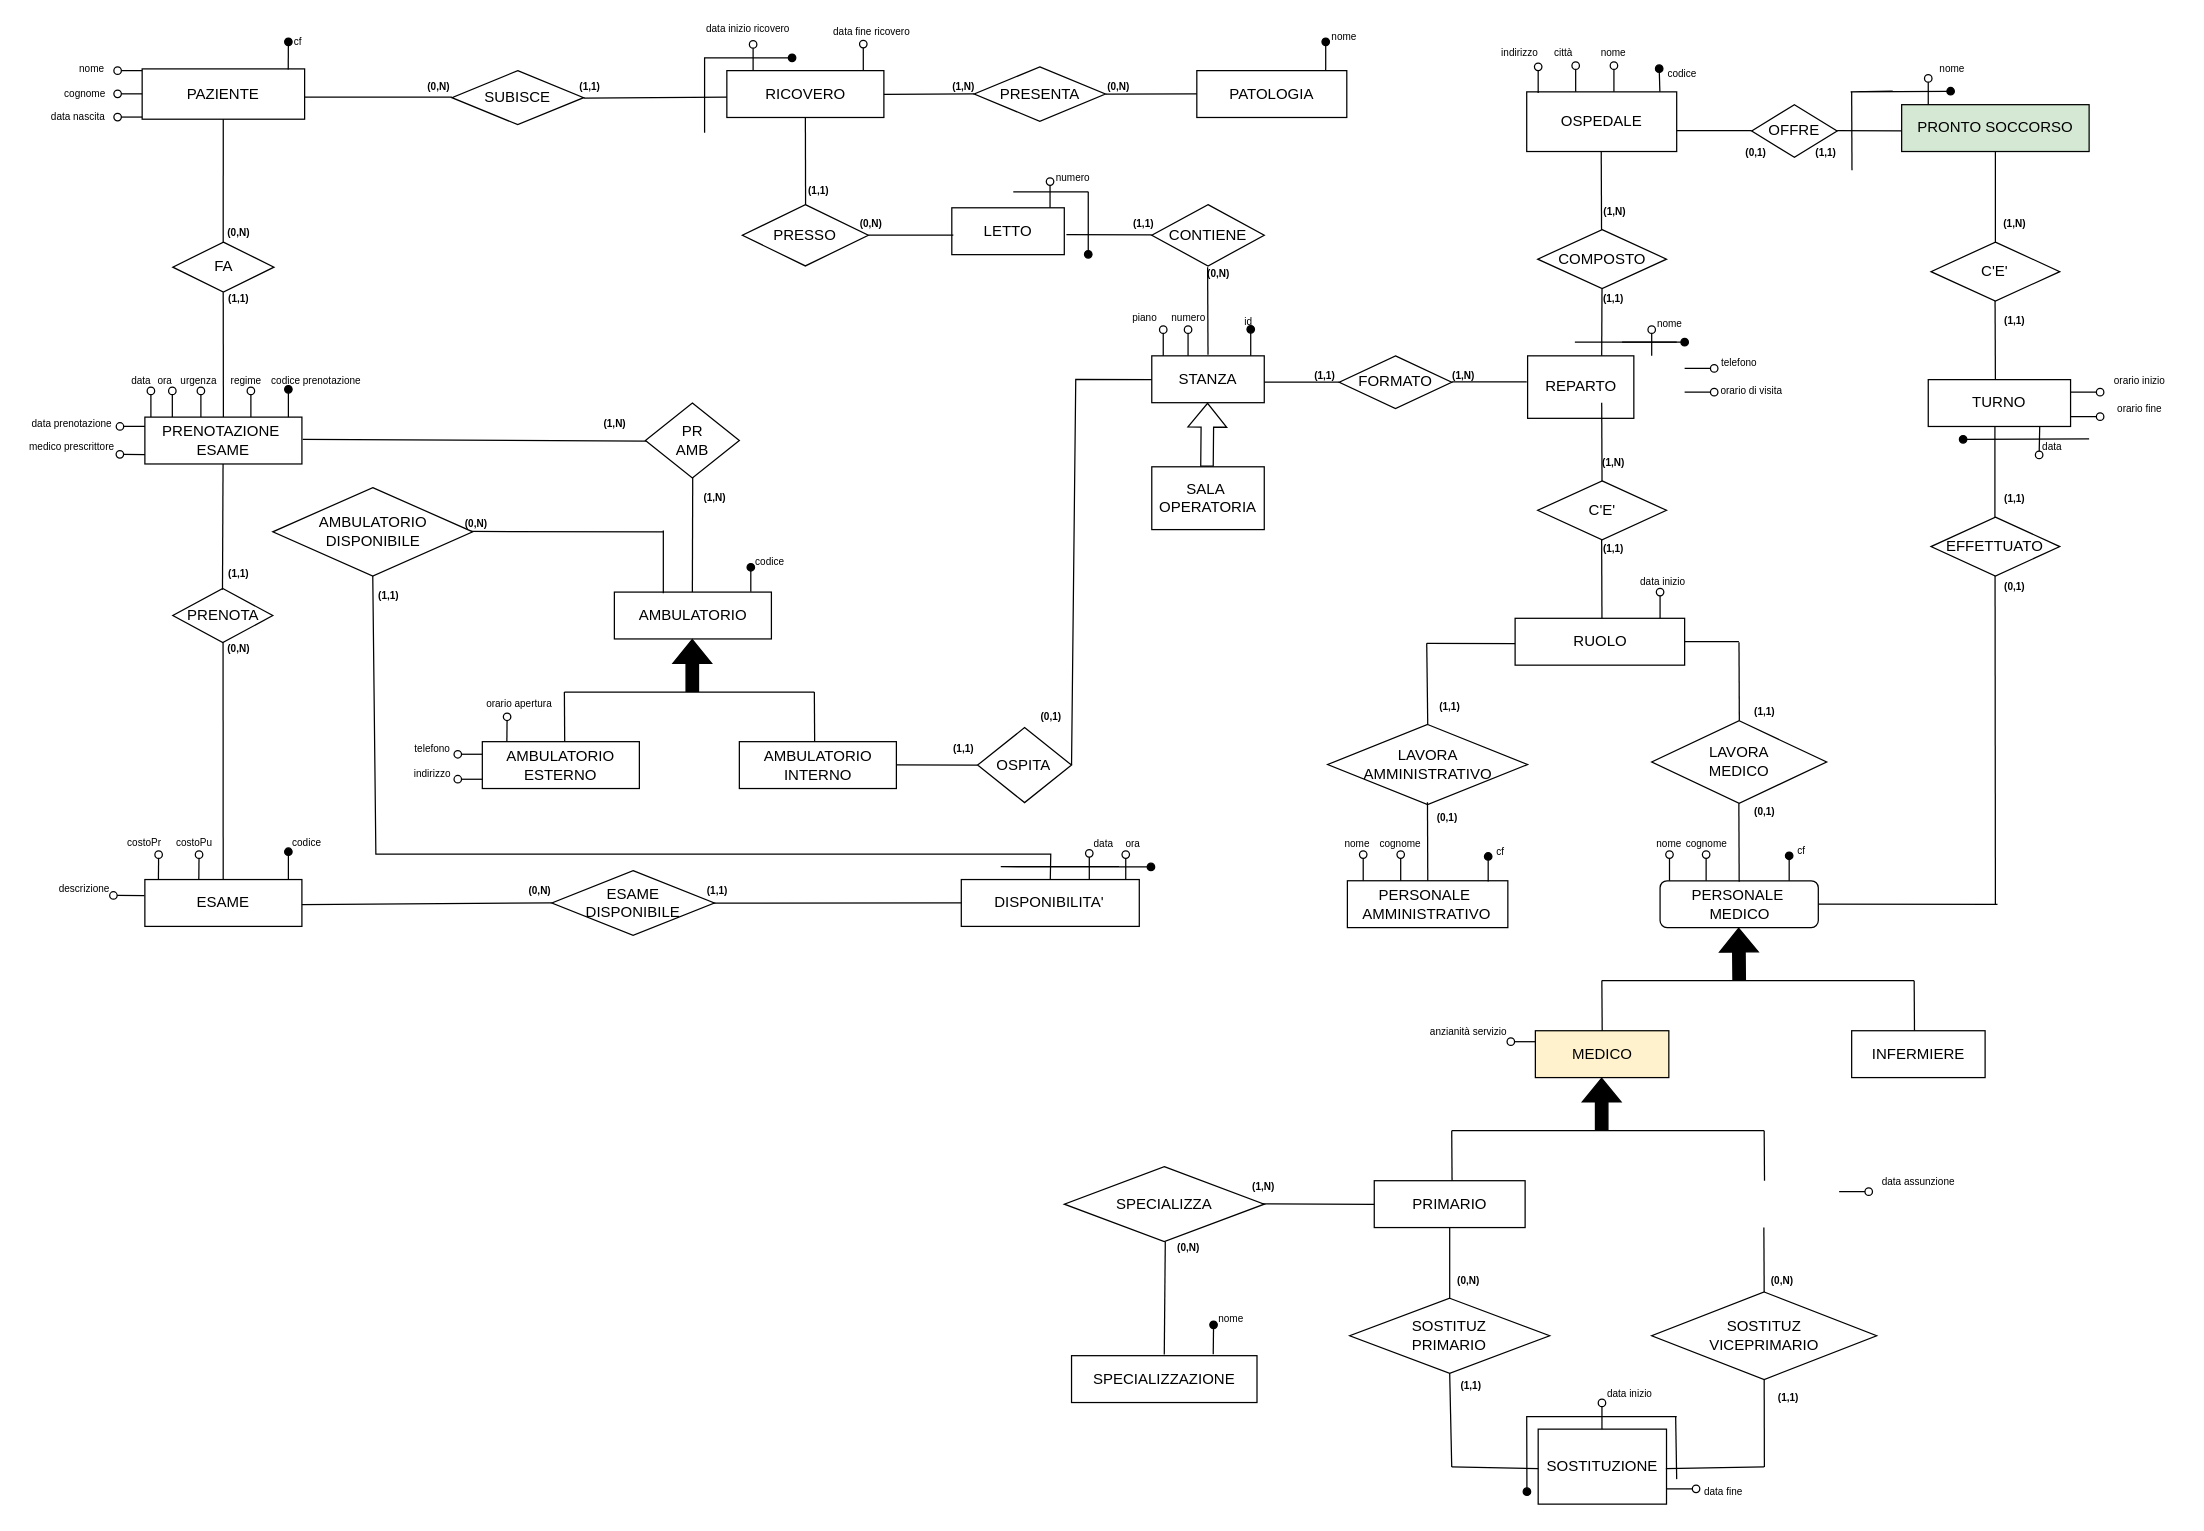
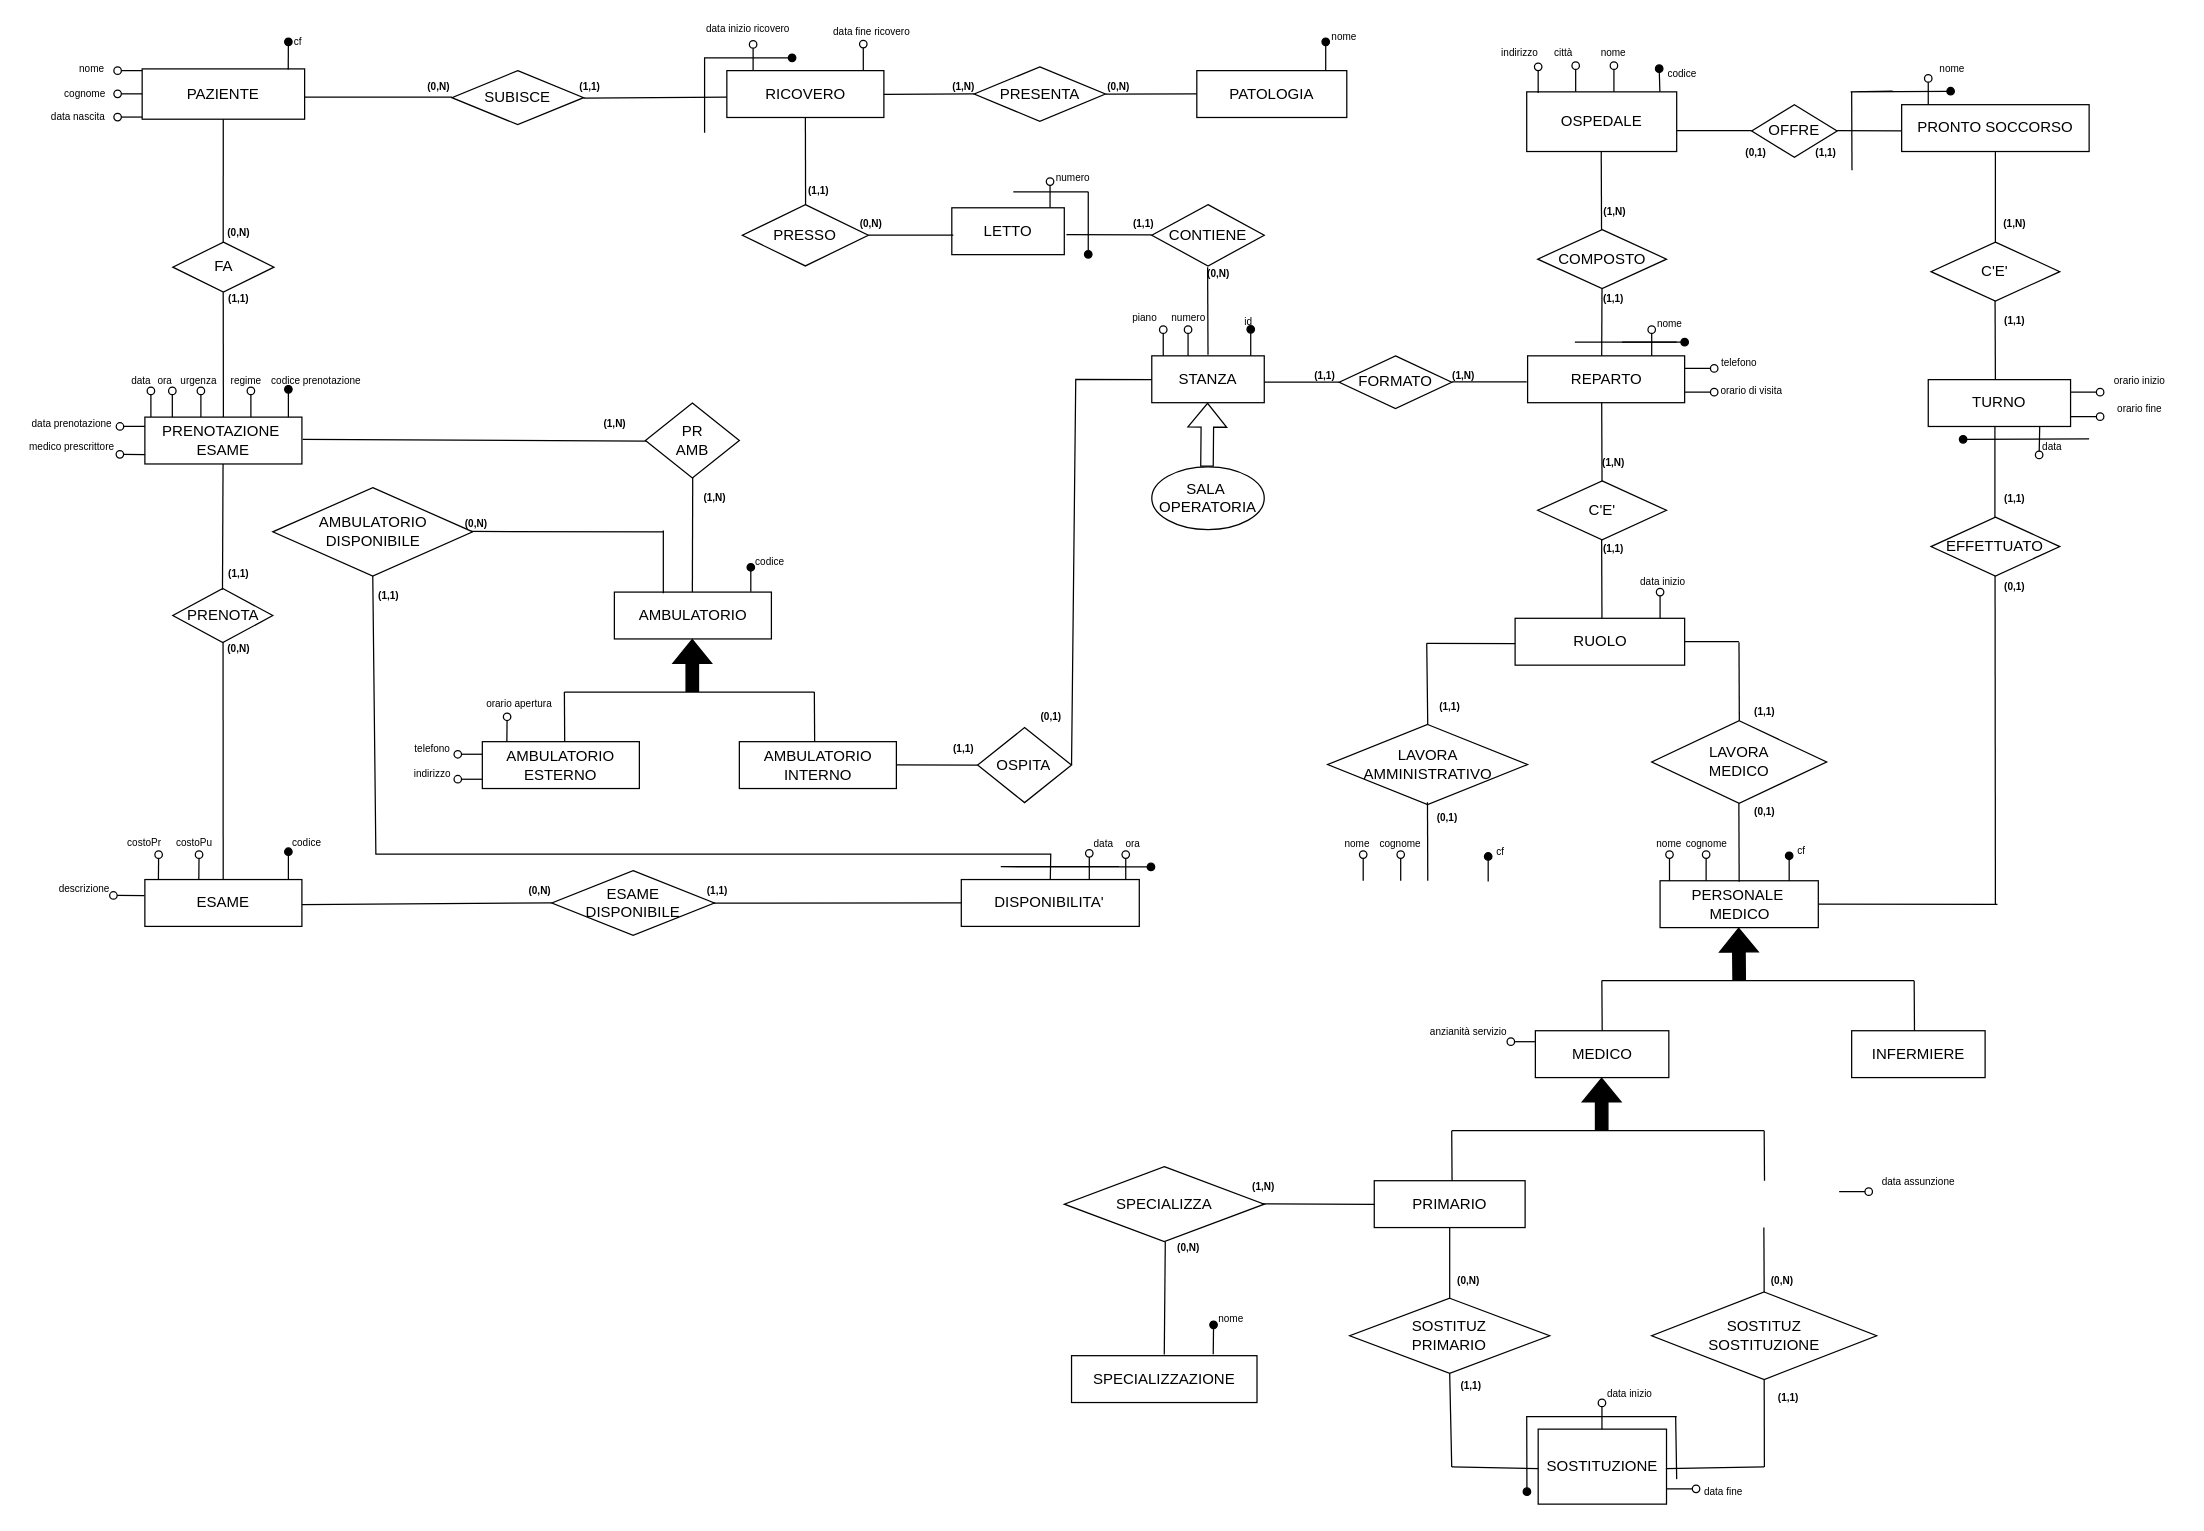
(1995, 128) -> (1995, 128)
(1581, 387) -> (1606, 379)
(1208, 498) -> (1208, 498)
(1428, 904) -> none
(1739, 904) -> (1739, 904)
(1602, 1054) -> (1602, 1054)
(1764, 1336) -> (1764, 1336)
